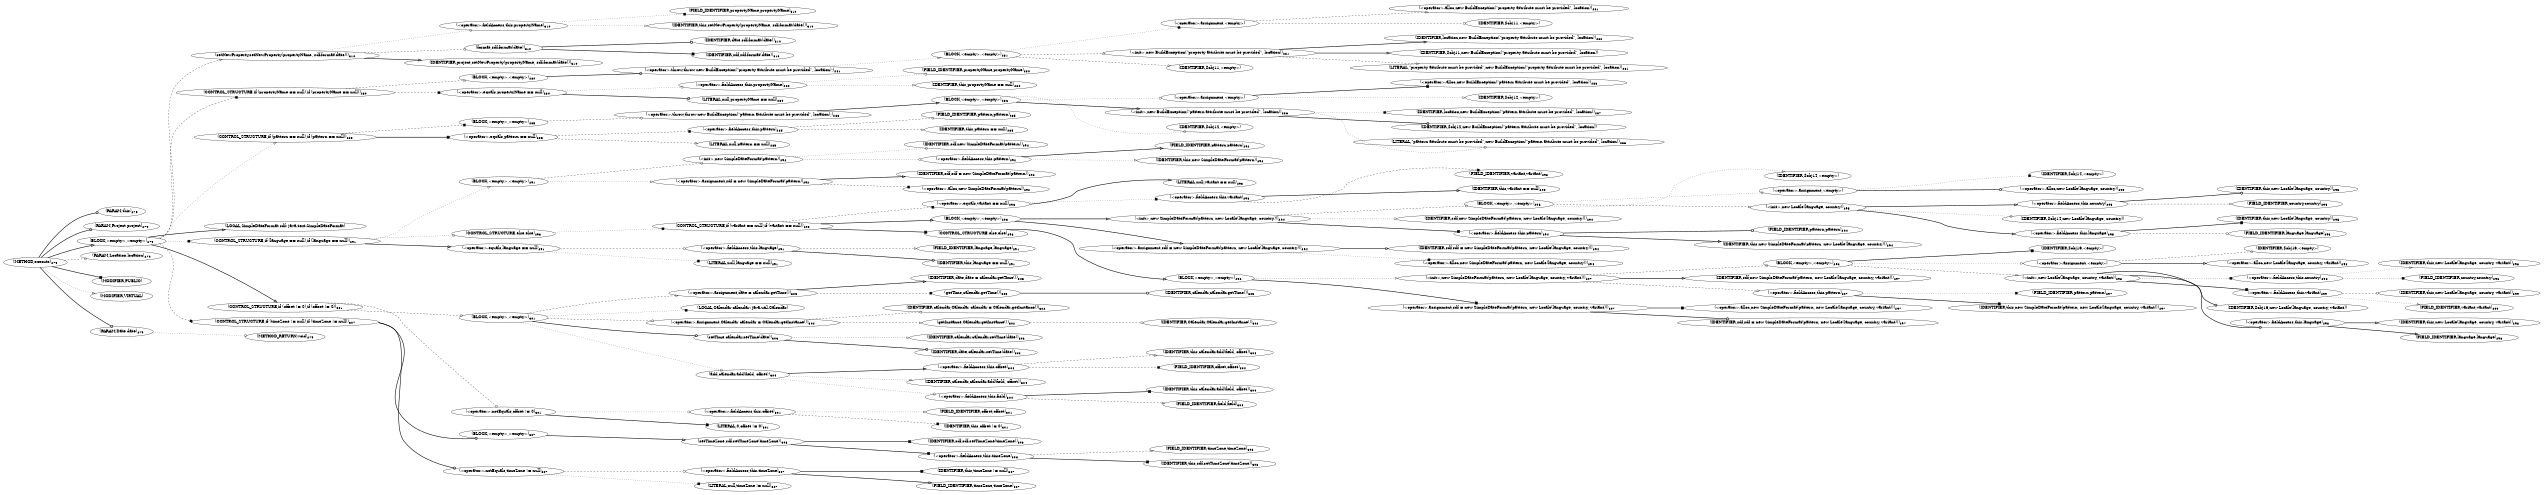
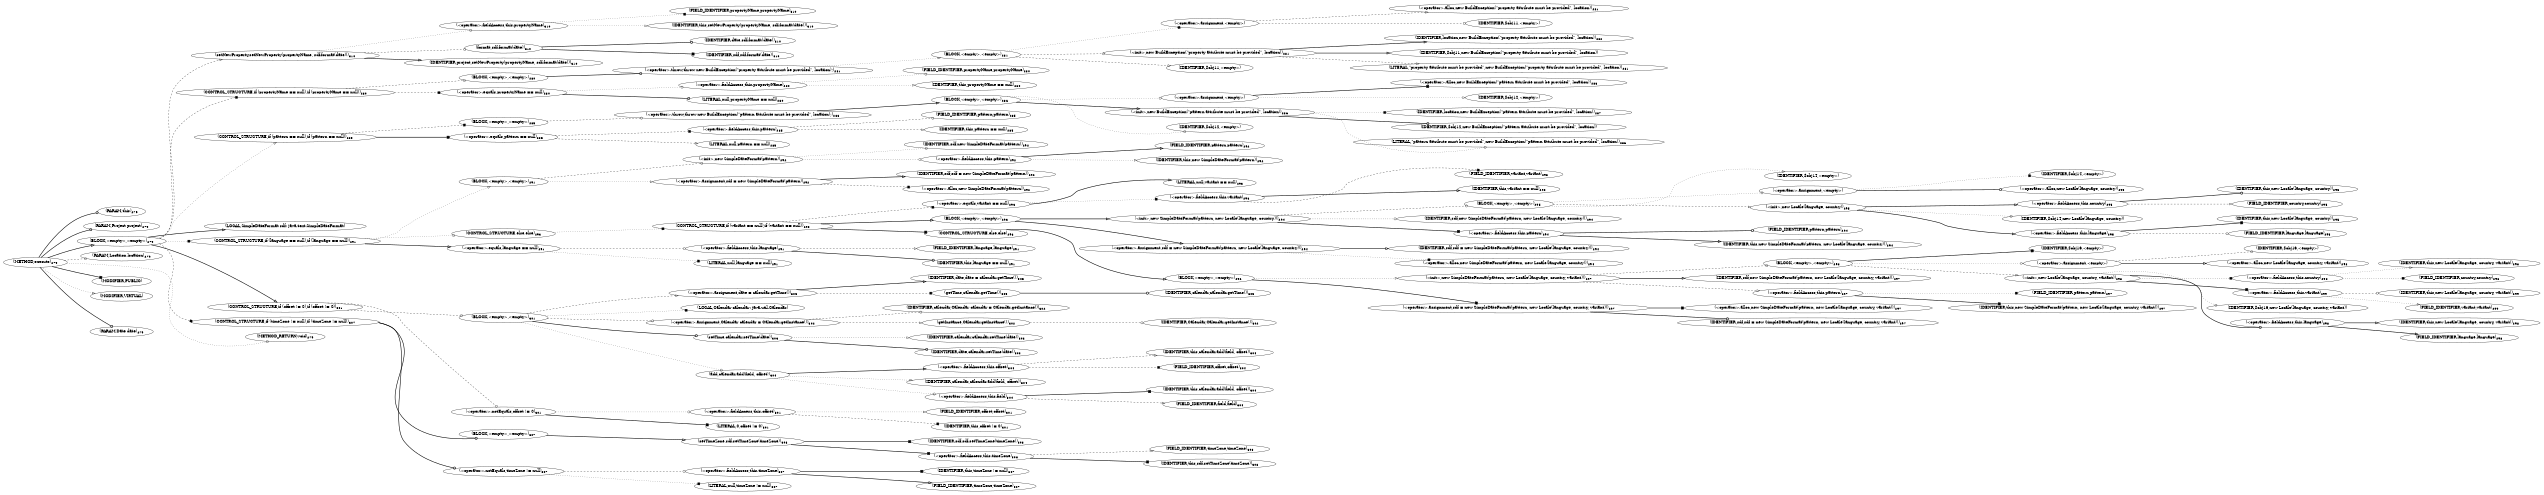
(2162, 274) -> (2162, 274)
(198, 334) -> (172, 299)
